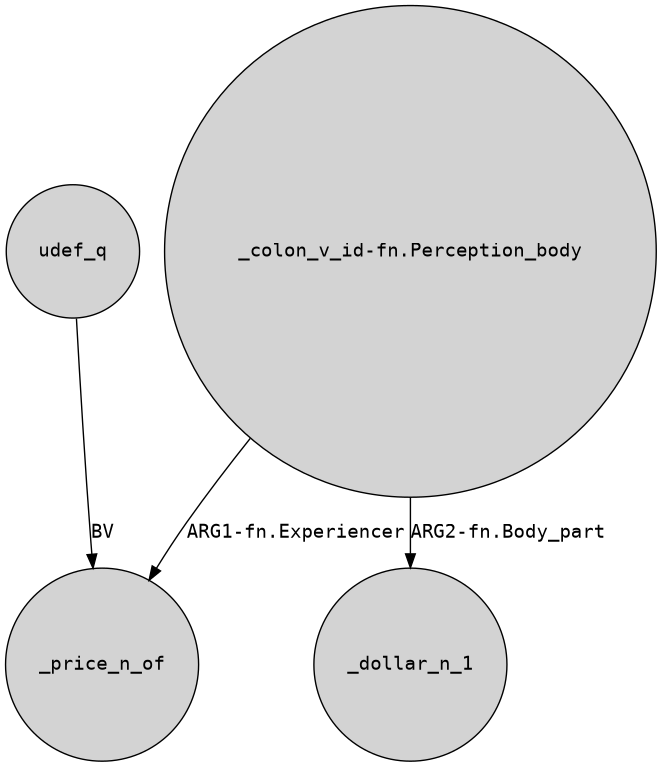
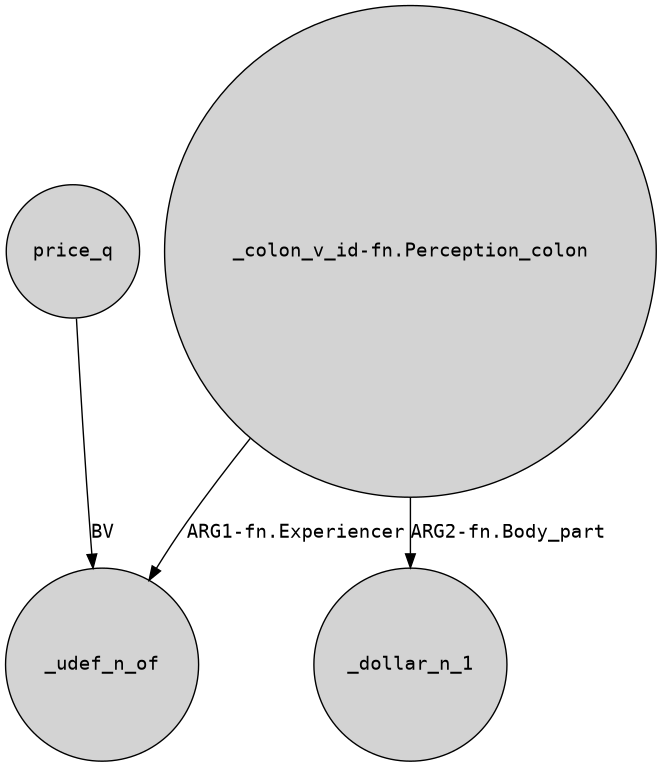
(73, 251) -> (73, 251)
(410, 251) -> (410, 251)
(102, 665) -> (102, 665)
